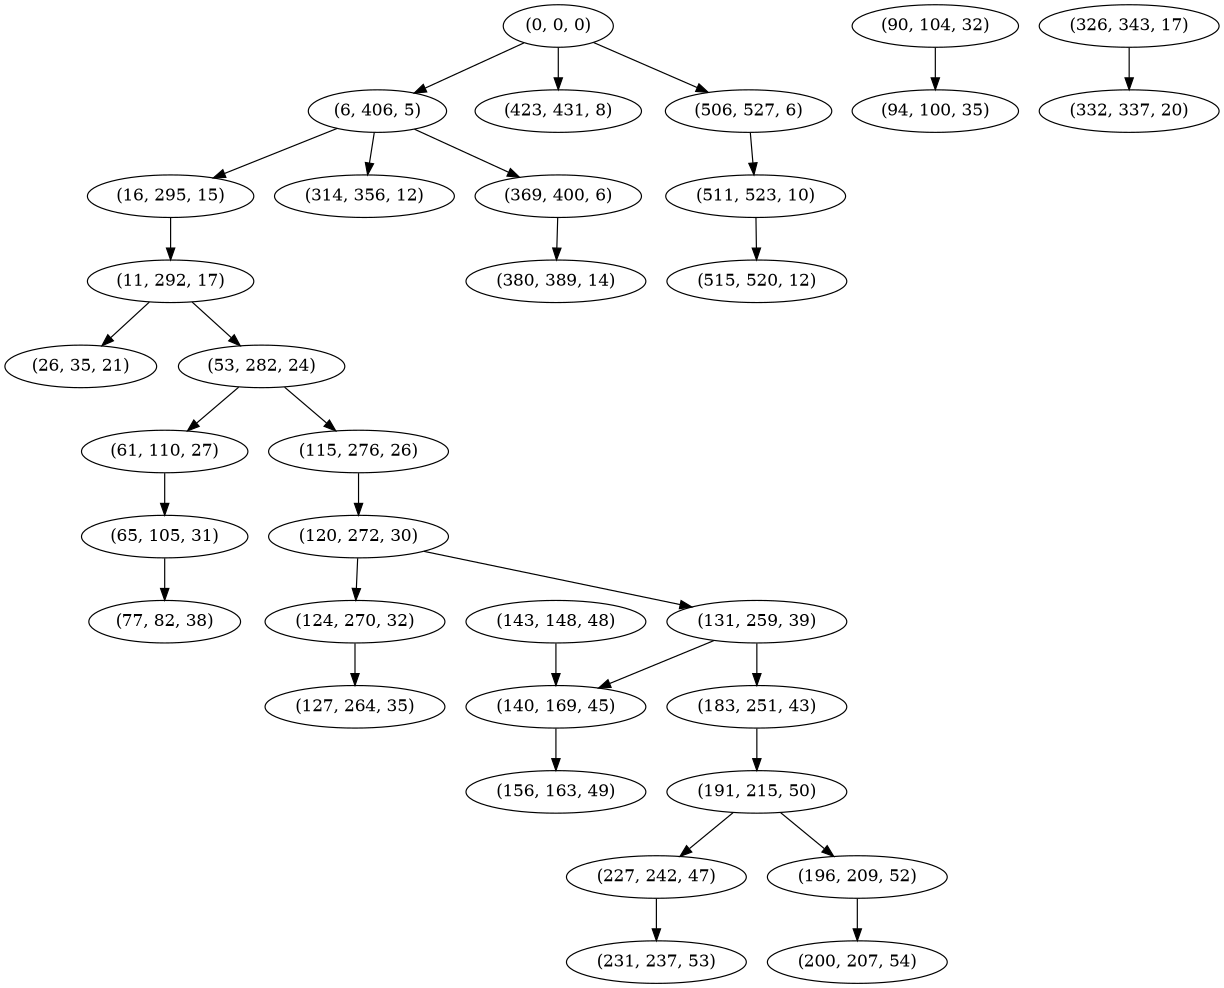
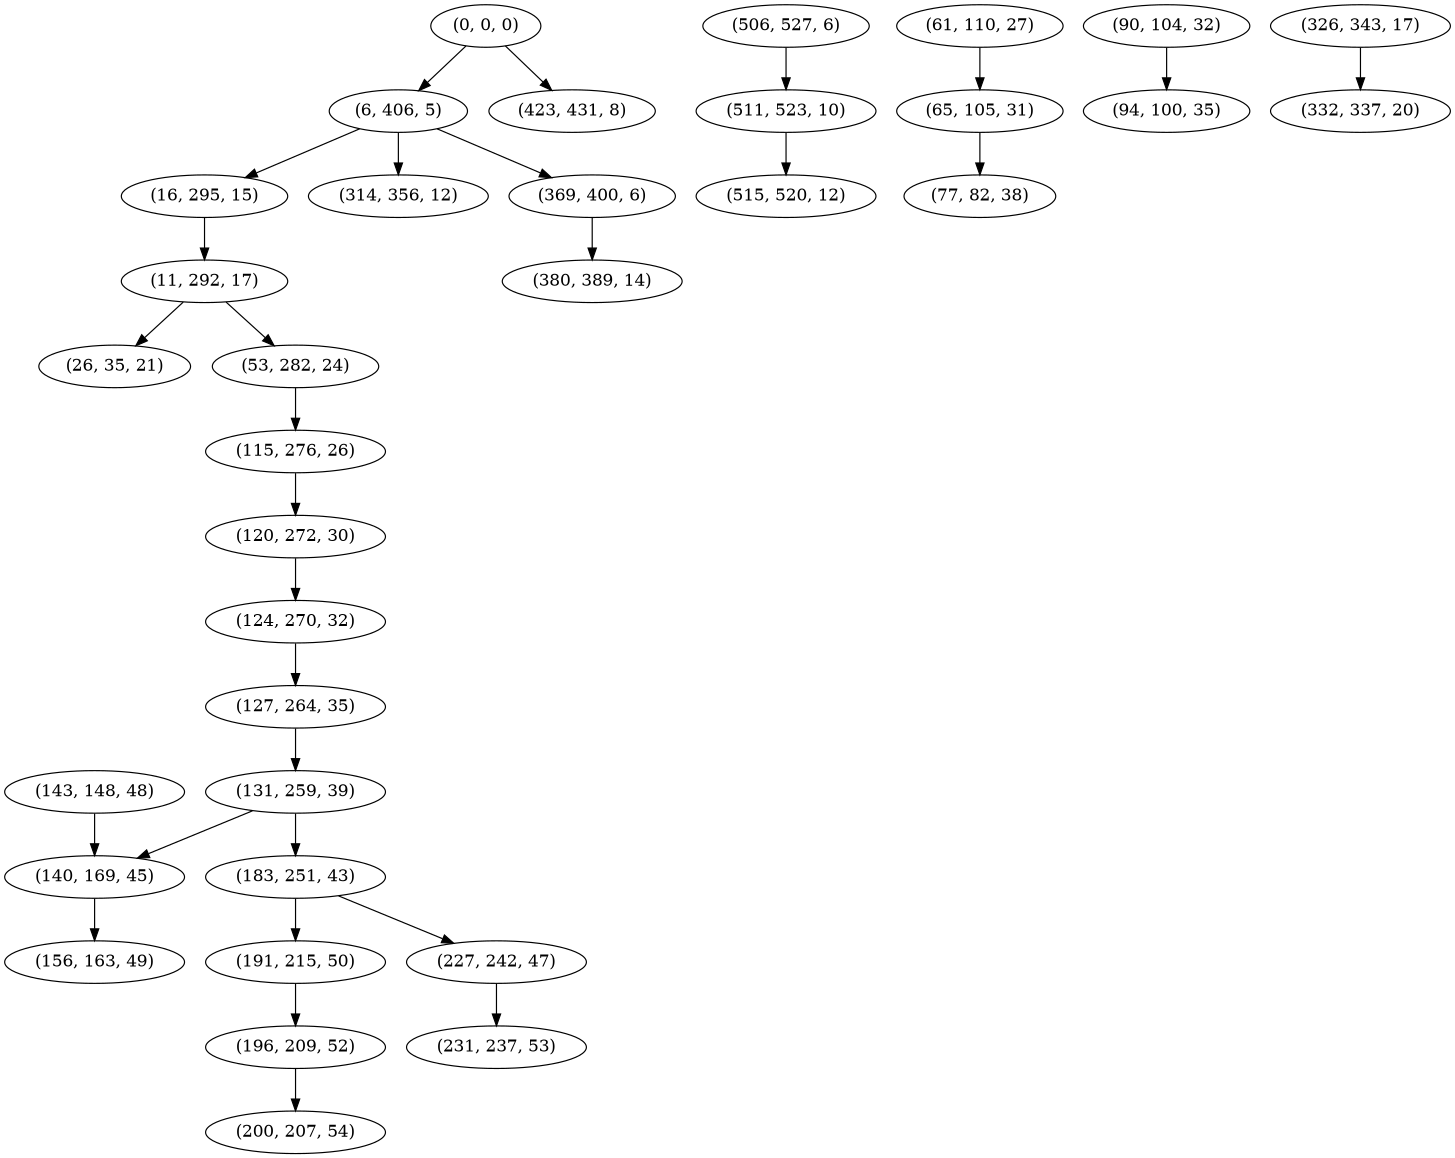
(645, 65) -> none
(218, 405) -> none
(552, 578) -> (296, 744)
(711, 831) -> (391, 917)
